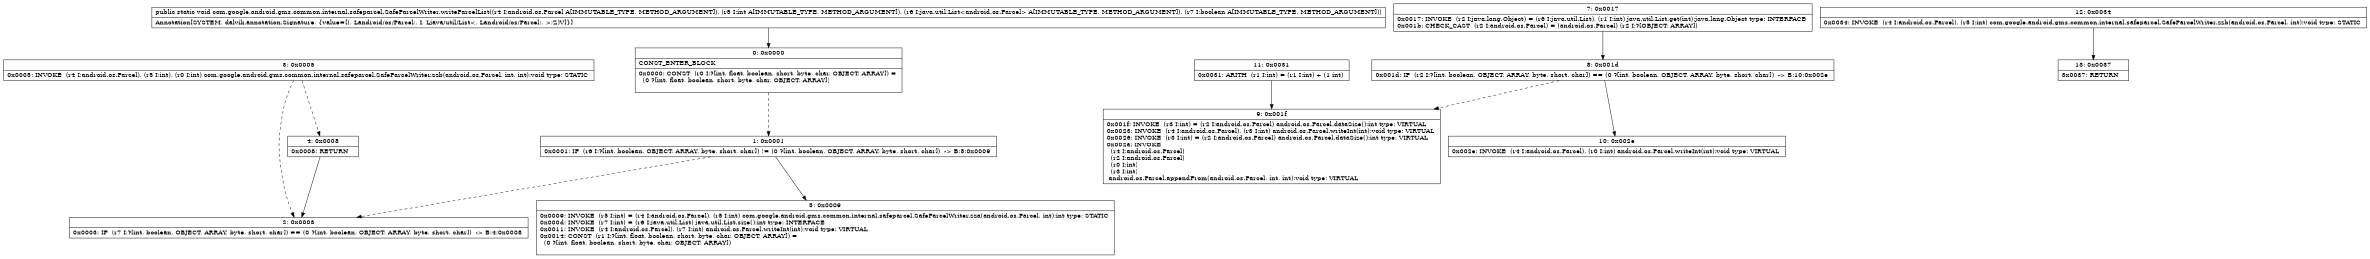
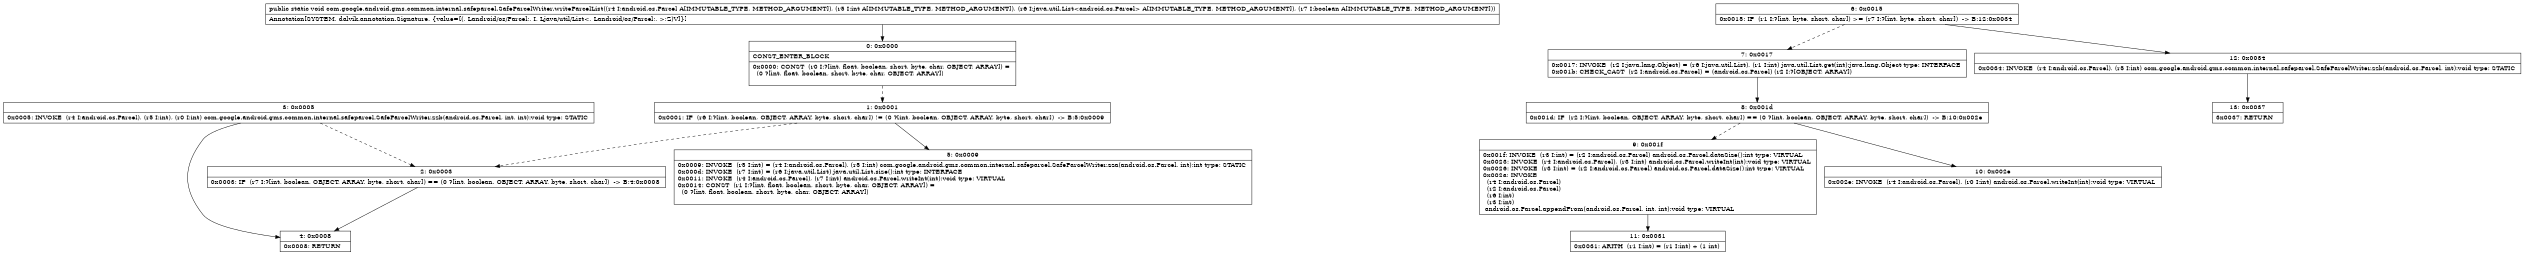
none -> (1867, 14)
(1272, 93) -> (1648, 220)
(310, 106) -> (191, 194)
(1123, 165) -> (1499, 196)
(312, 185) -> (378, 208)
